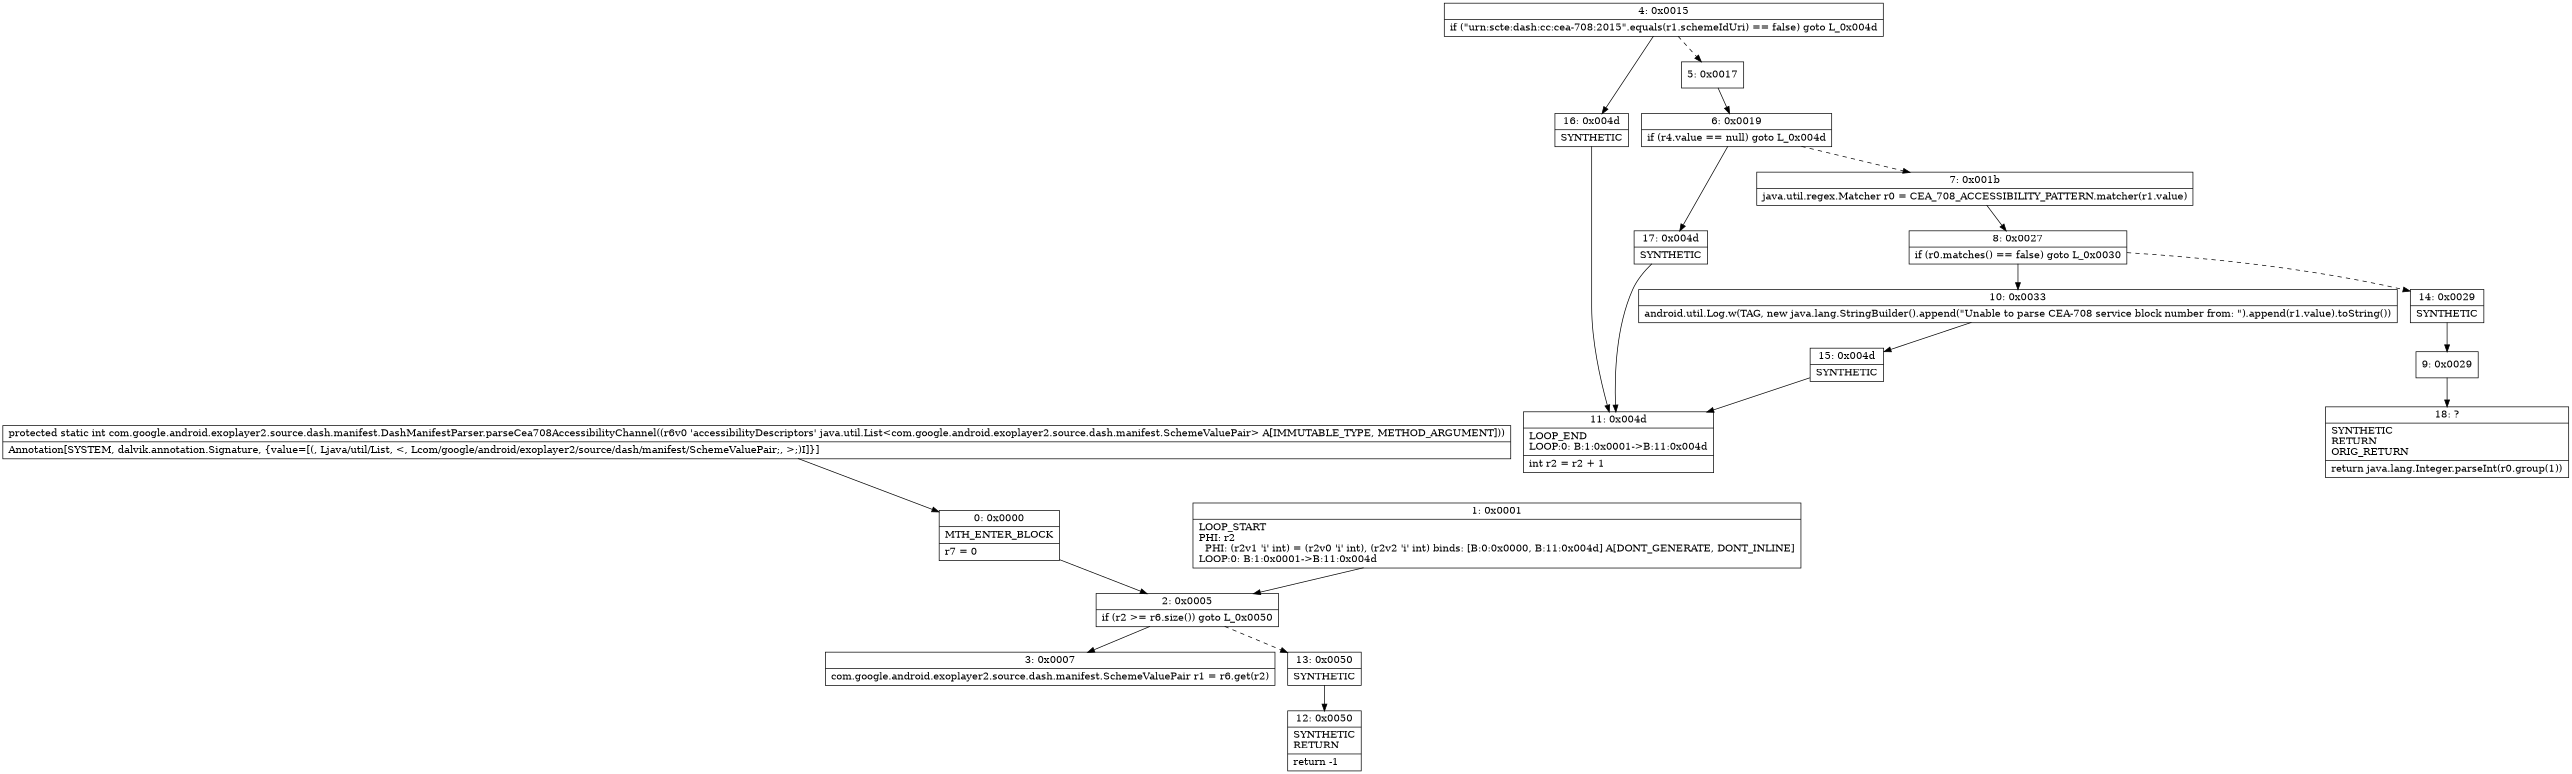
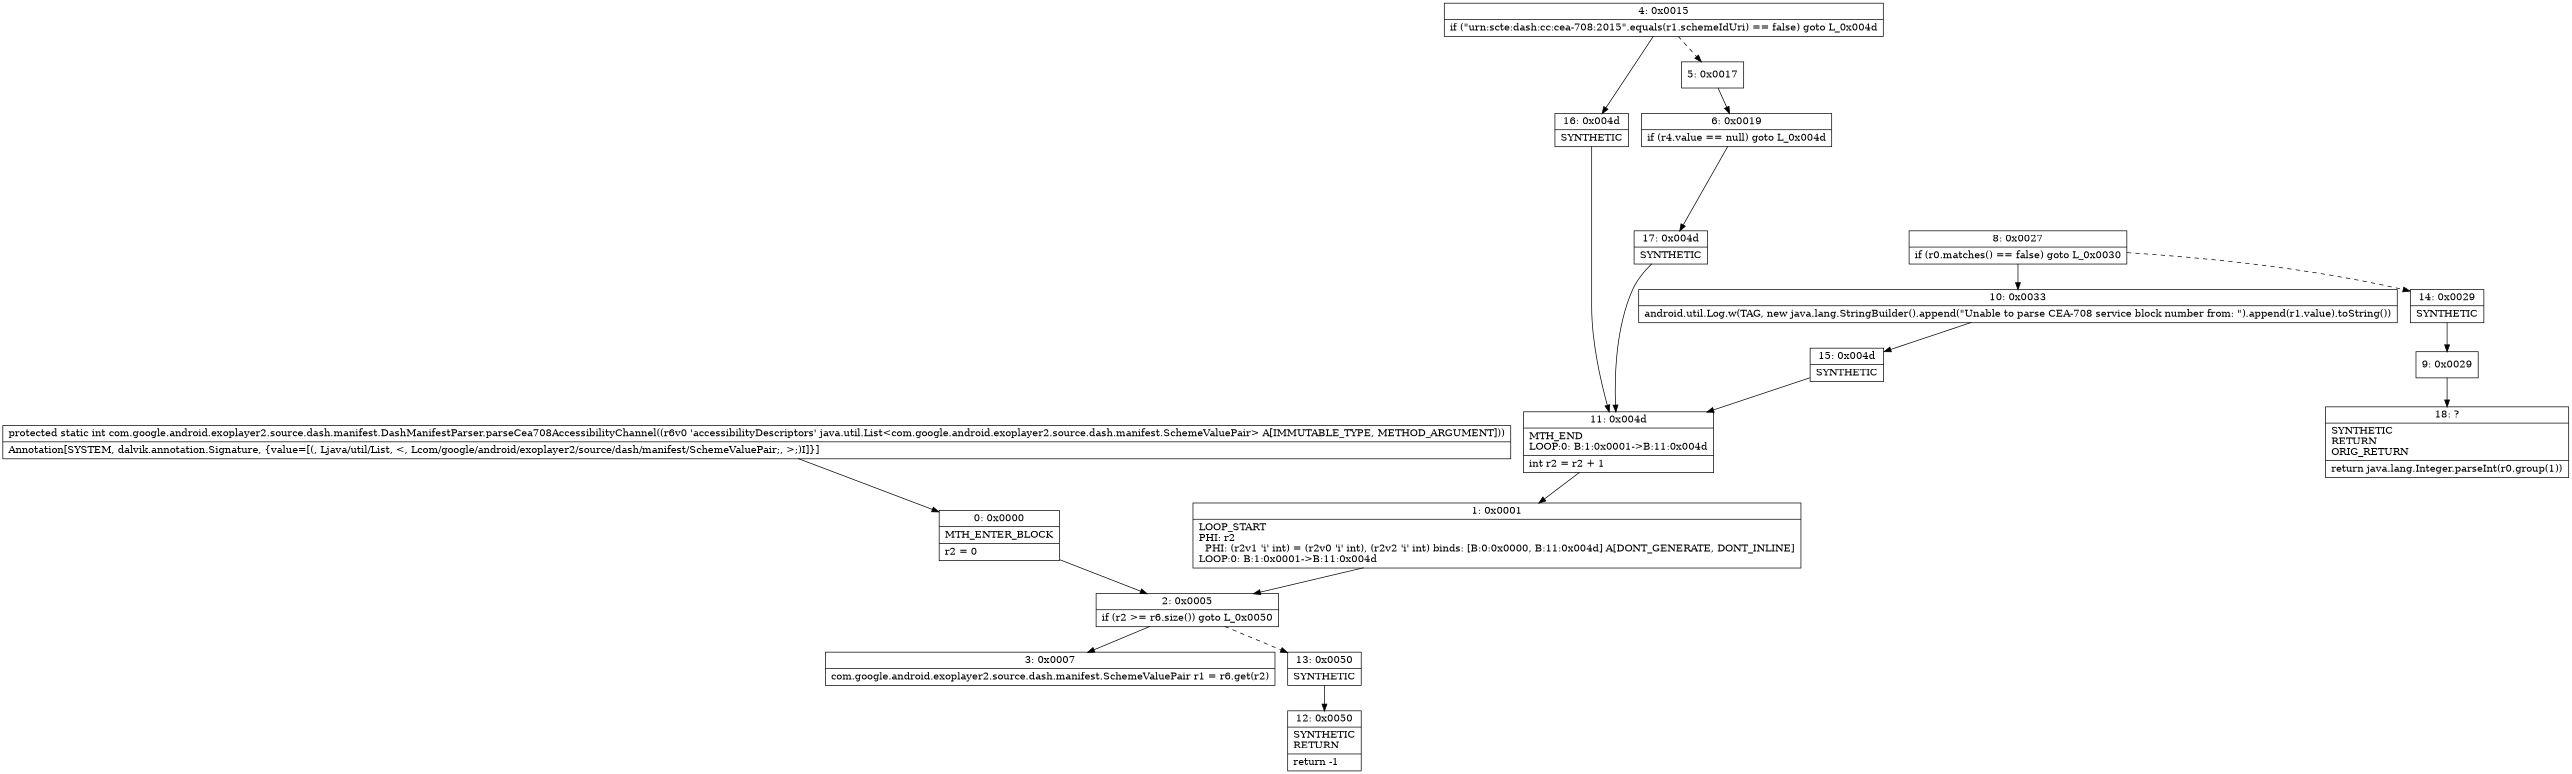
(1975, 189) -> none
(1558, 436) -> (1556, 436)
none -> (1562, 486)
(961, 552) -> (961, 552)
